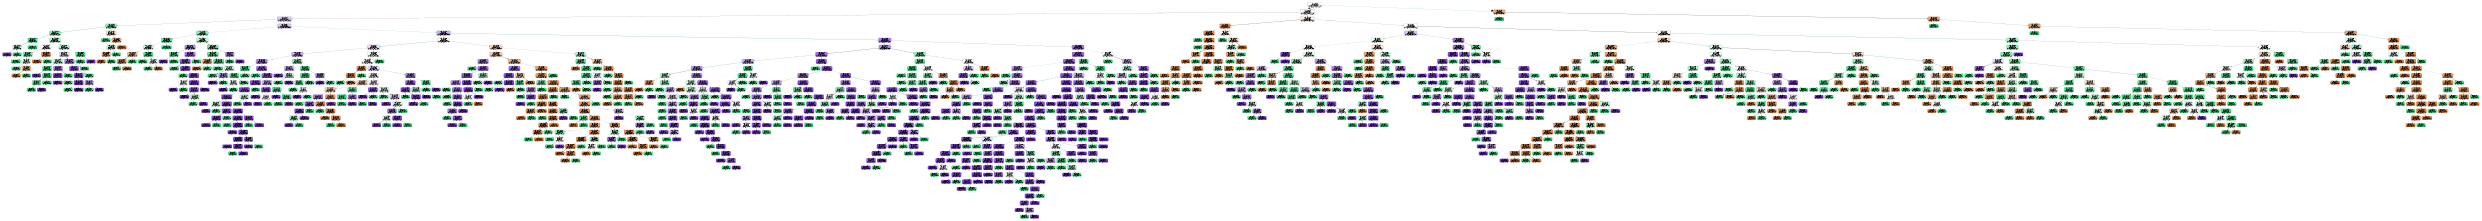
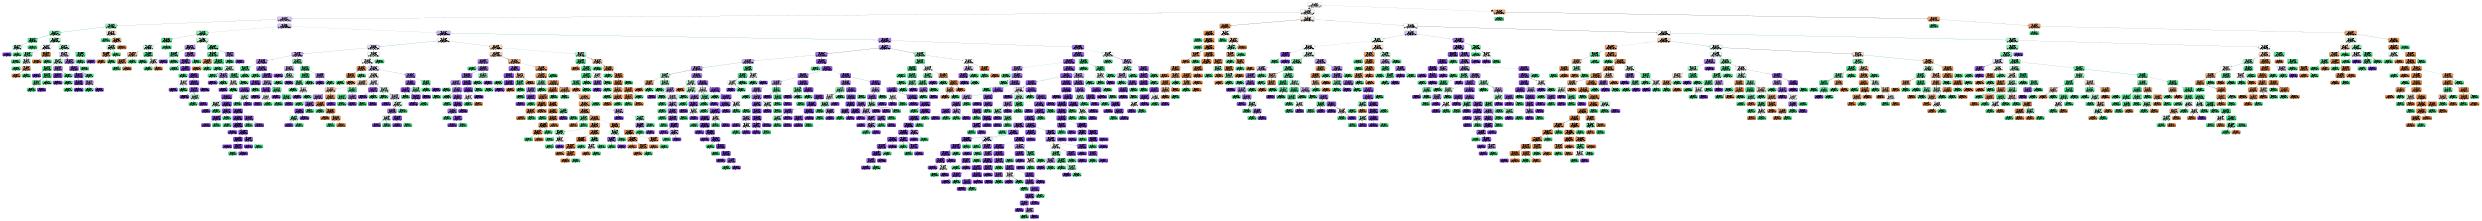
none -> (2334, 54)
(373, 90) -> (373, 90)
